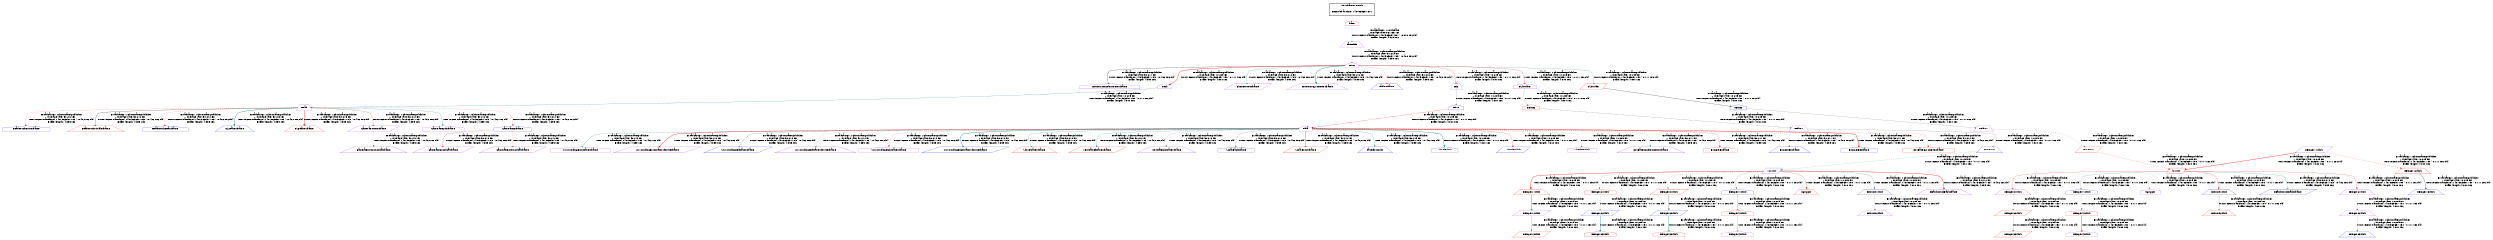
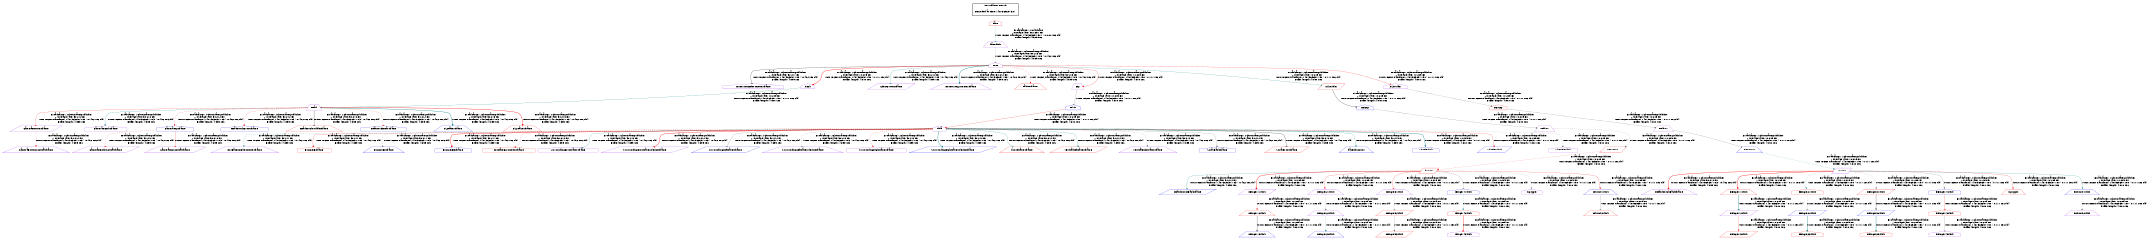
(1378, 69) -> (1021, 69)
(1387, 87) -> (1030, 87)
(2241, 161) -> (1334, 172)
